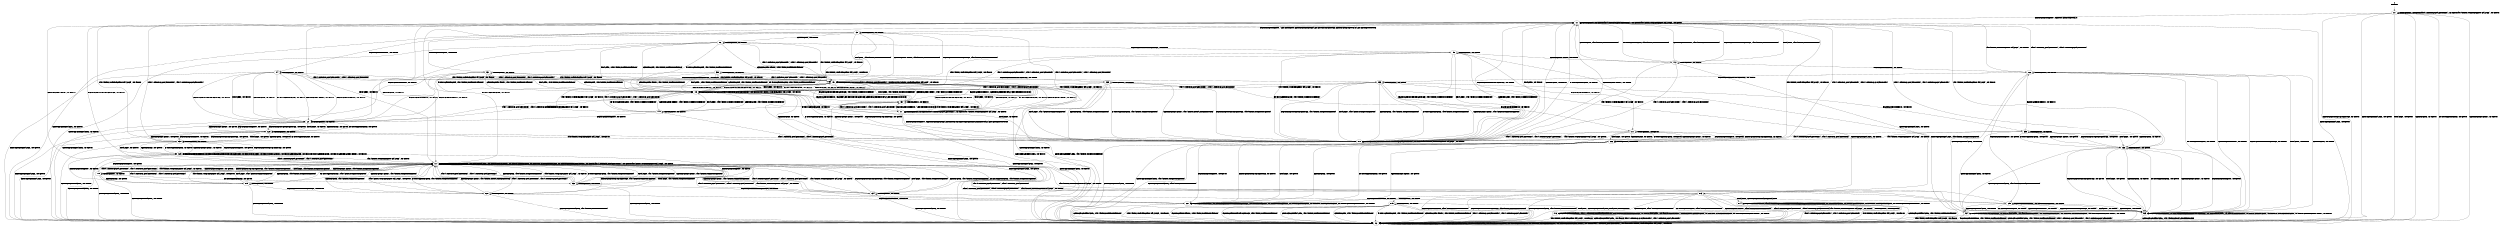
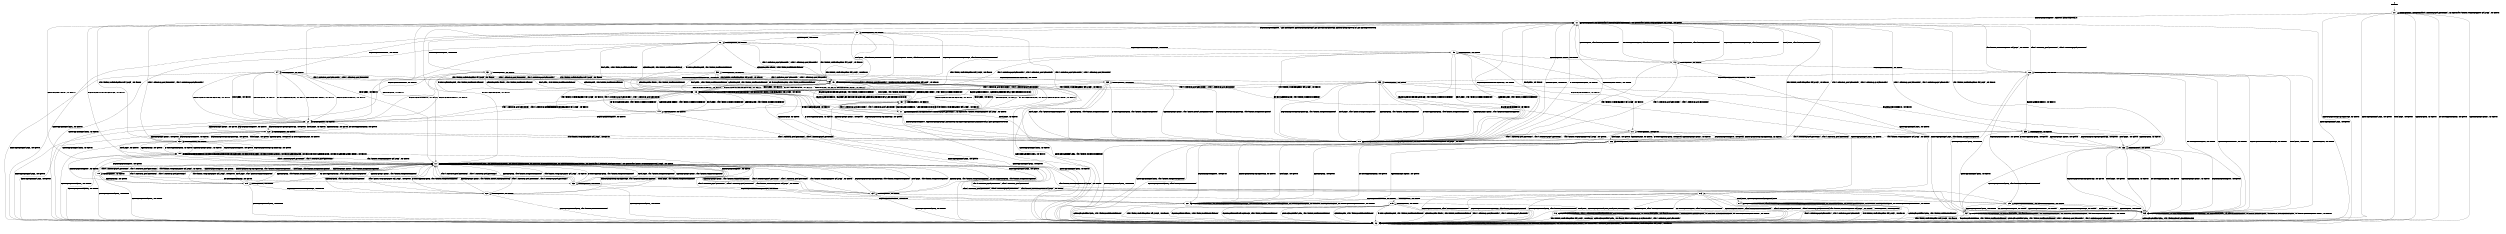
(180, 154) -> (180, 154)
